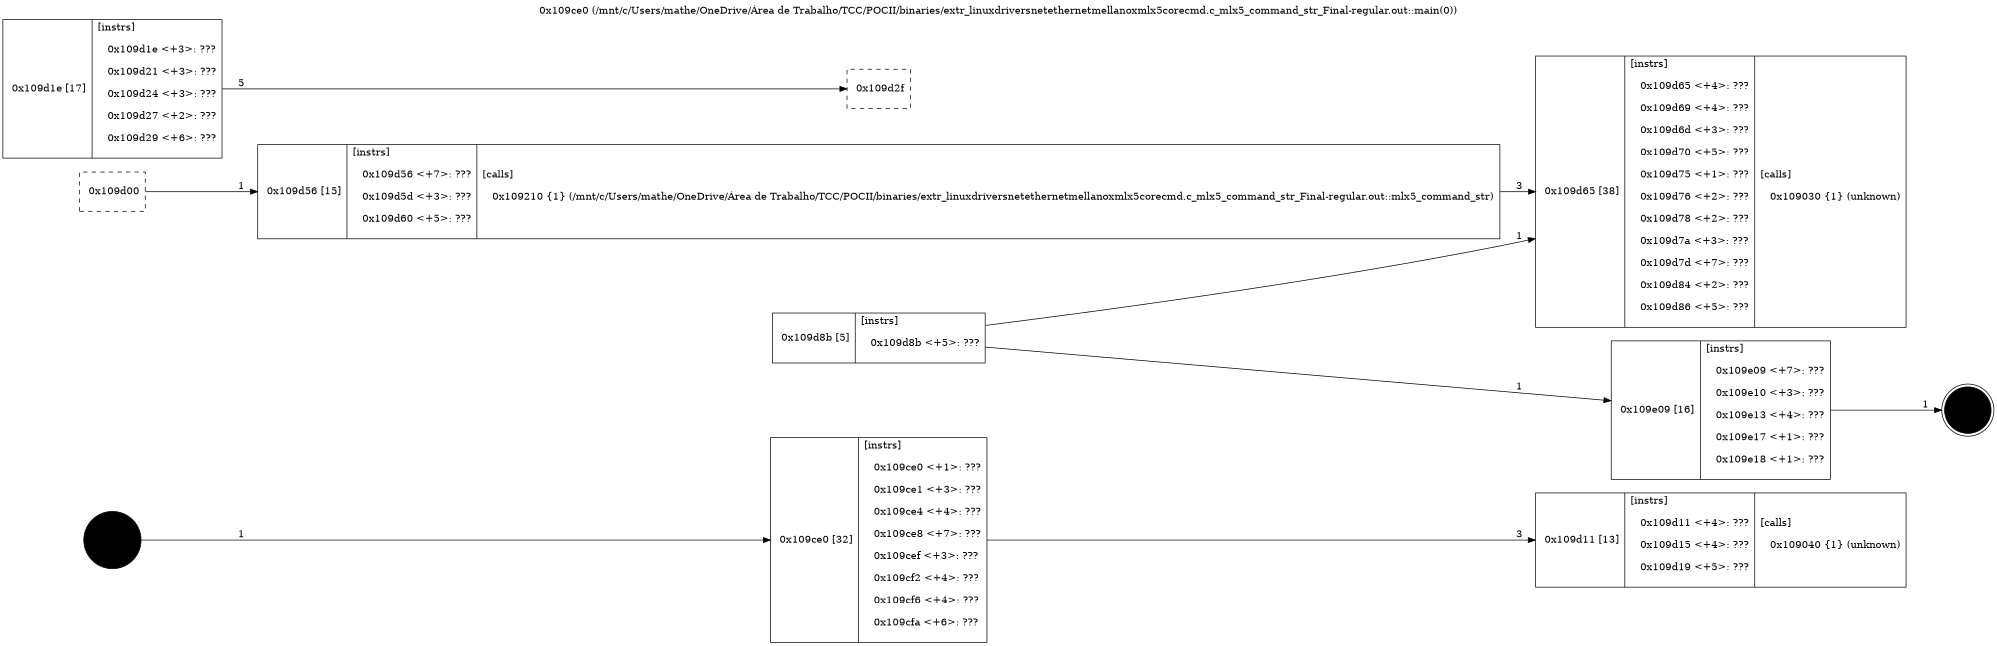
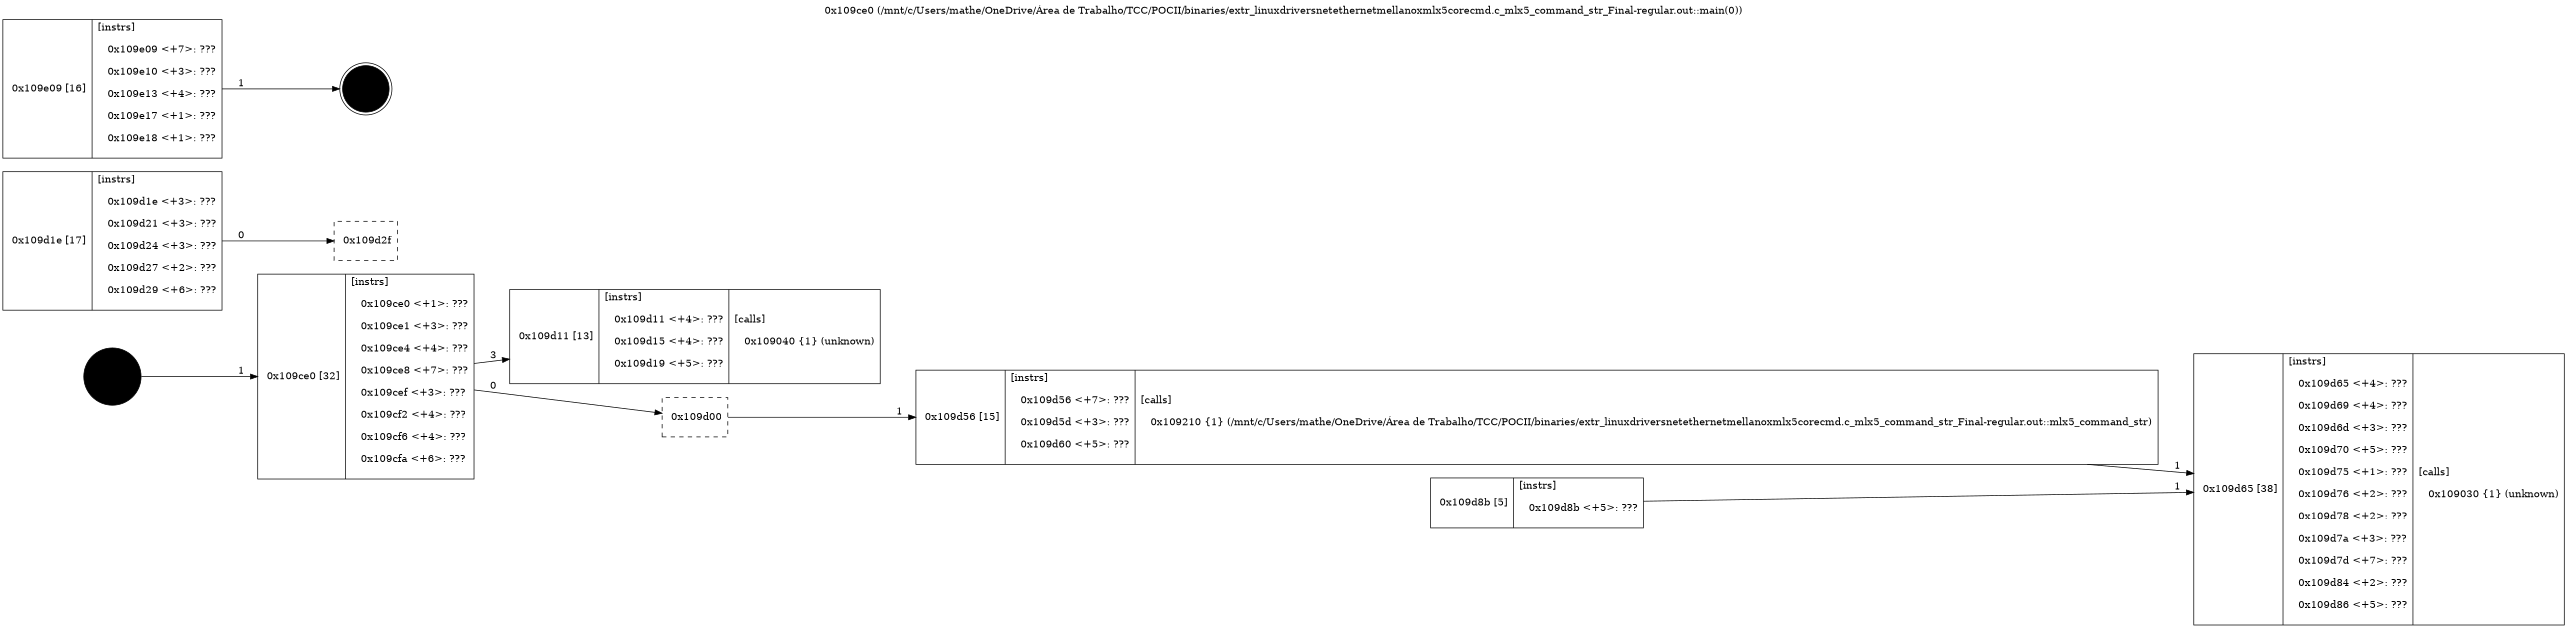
(240, 84) -> (240, 236)
(1518, 186) -> (2176, 466)
(1295, 374) -> none
none -> (565, 401)
